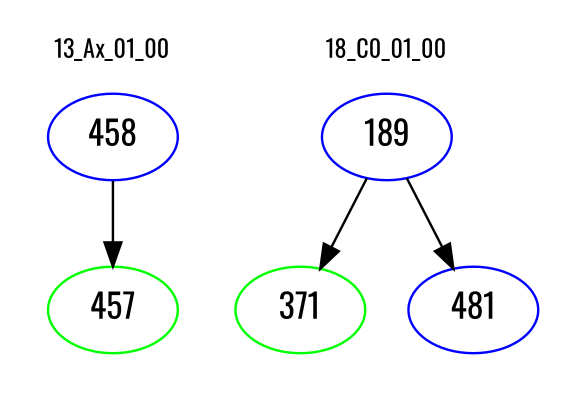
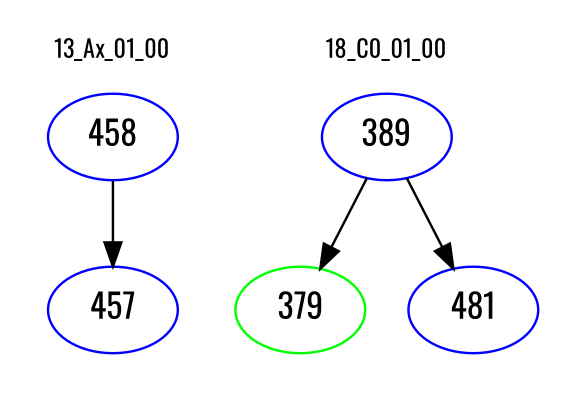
(387, 137) -> (387, 137)
(113, 310) -> (113, 310)
(300, 310) -> (300, 310)
